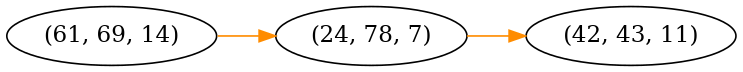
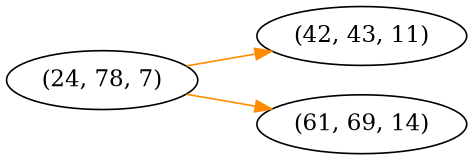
(238, 36) -> (221, 100)
